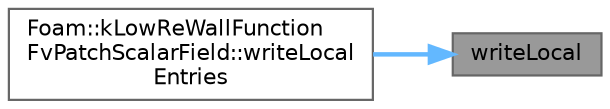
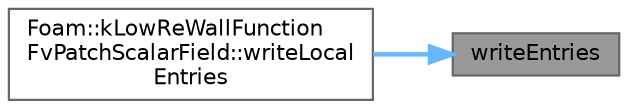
(527, 54) -> (536, 54)
